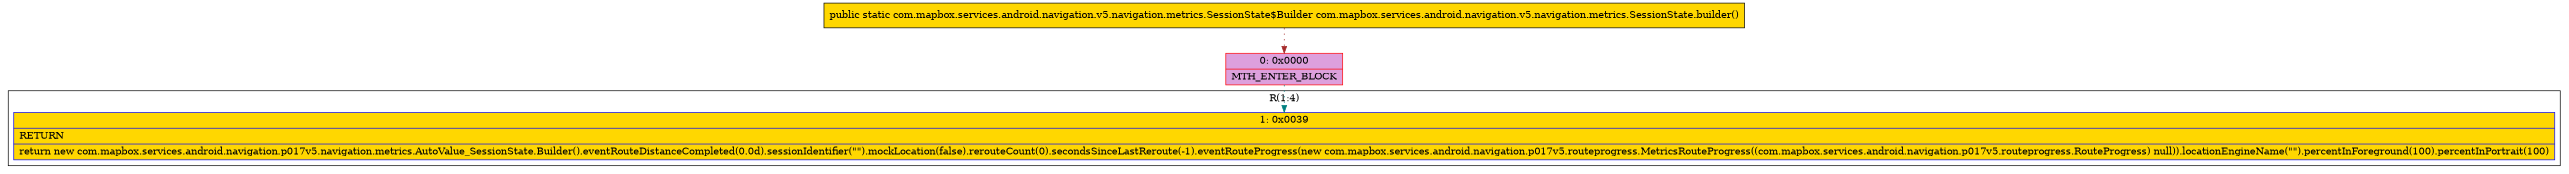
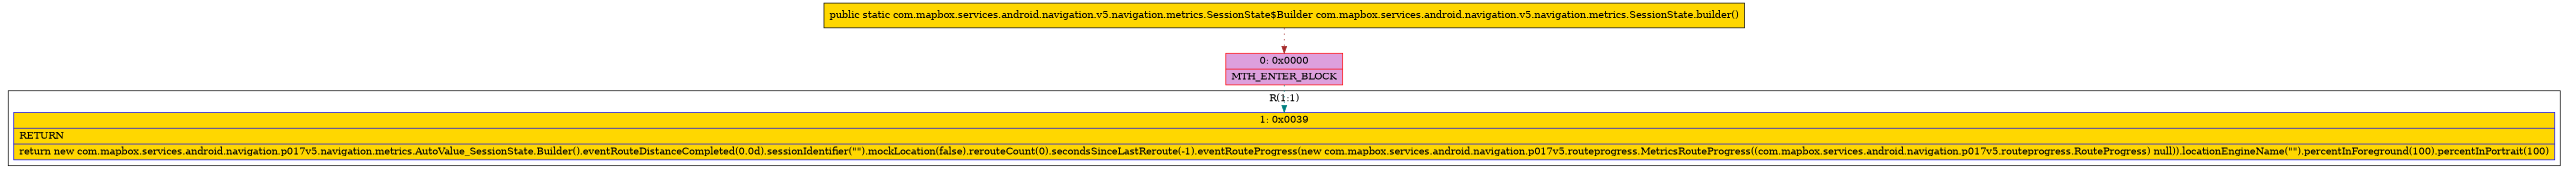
(1284, 99) -> (1284, 99)
